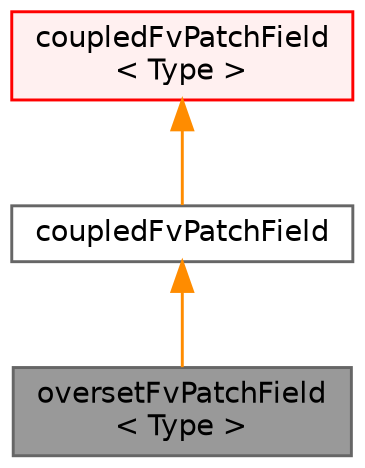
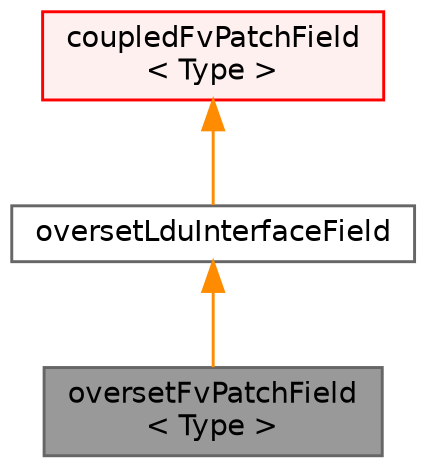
(182, 234) -> (213, 234)
